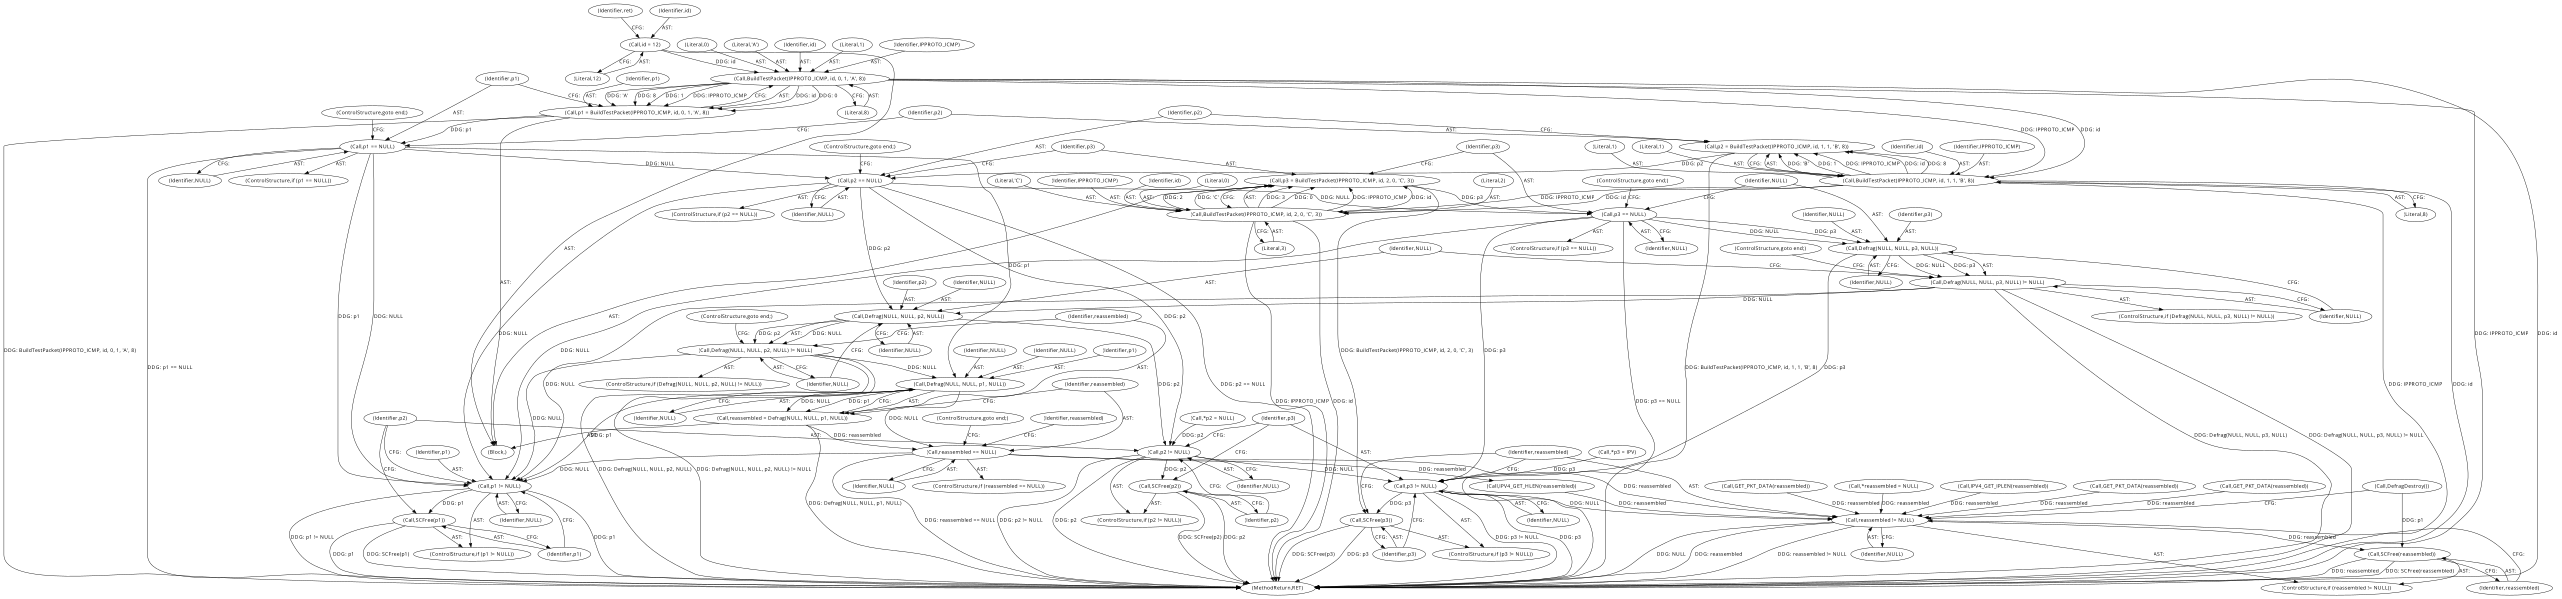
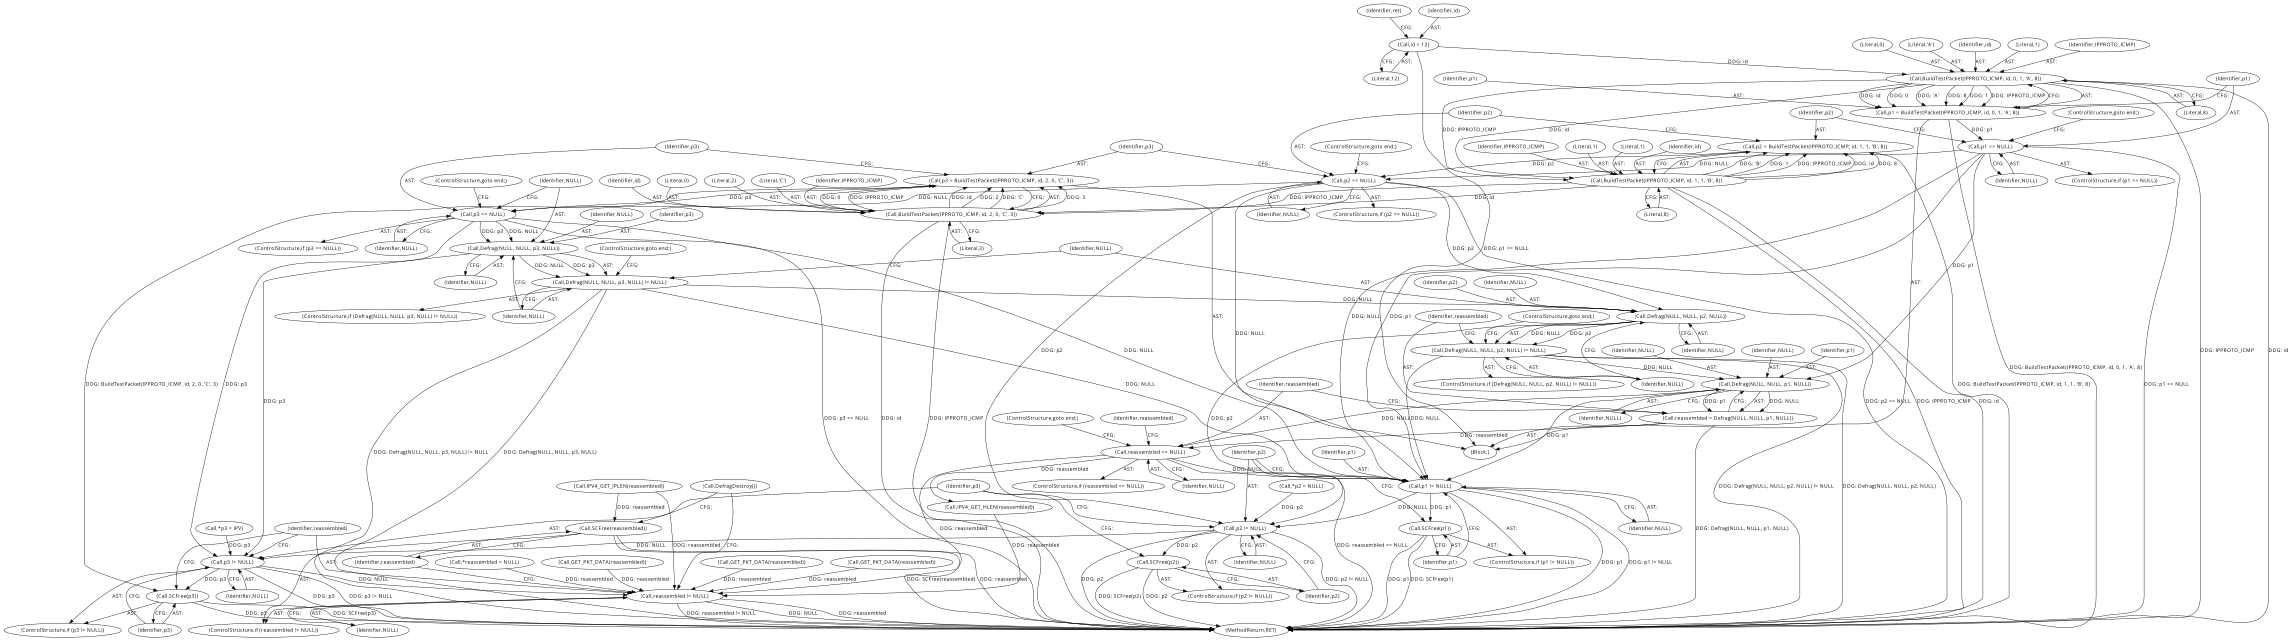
(571, 249) -> (1506, 249)
none -> (1350, 517)
(2413, 520) -> (707, 507)
(2145, 528) -> (617, 505)
